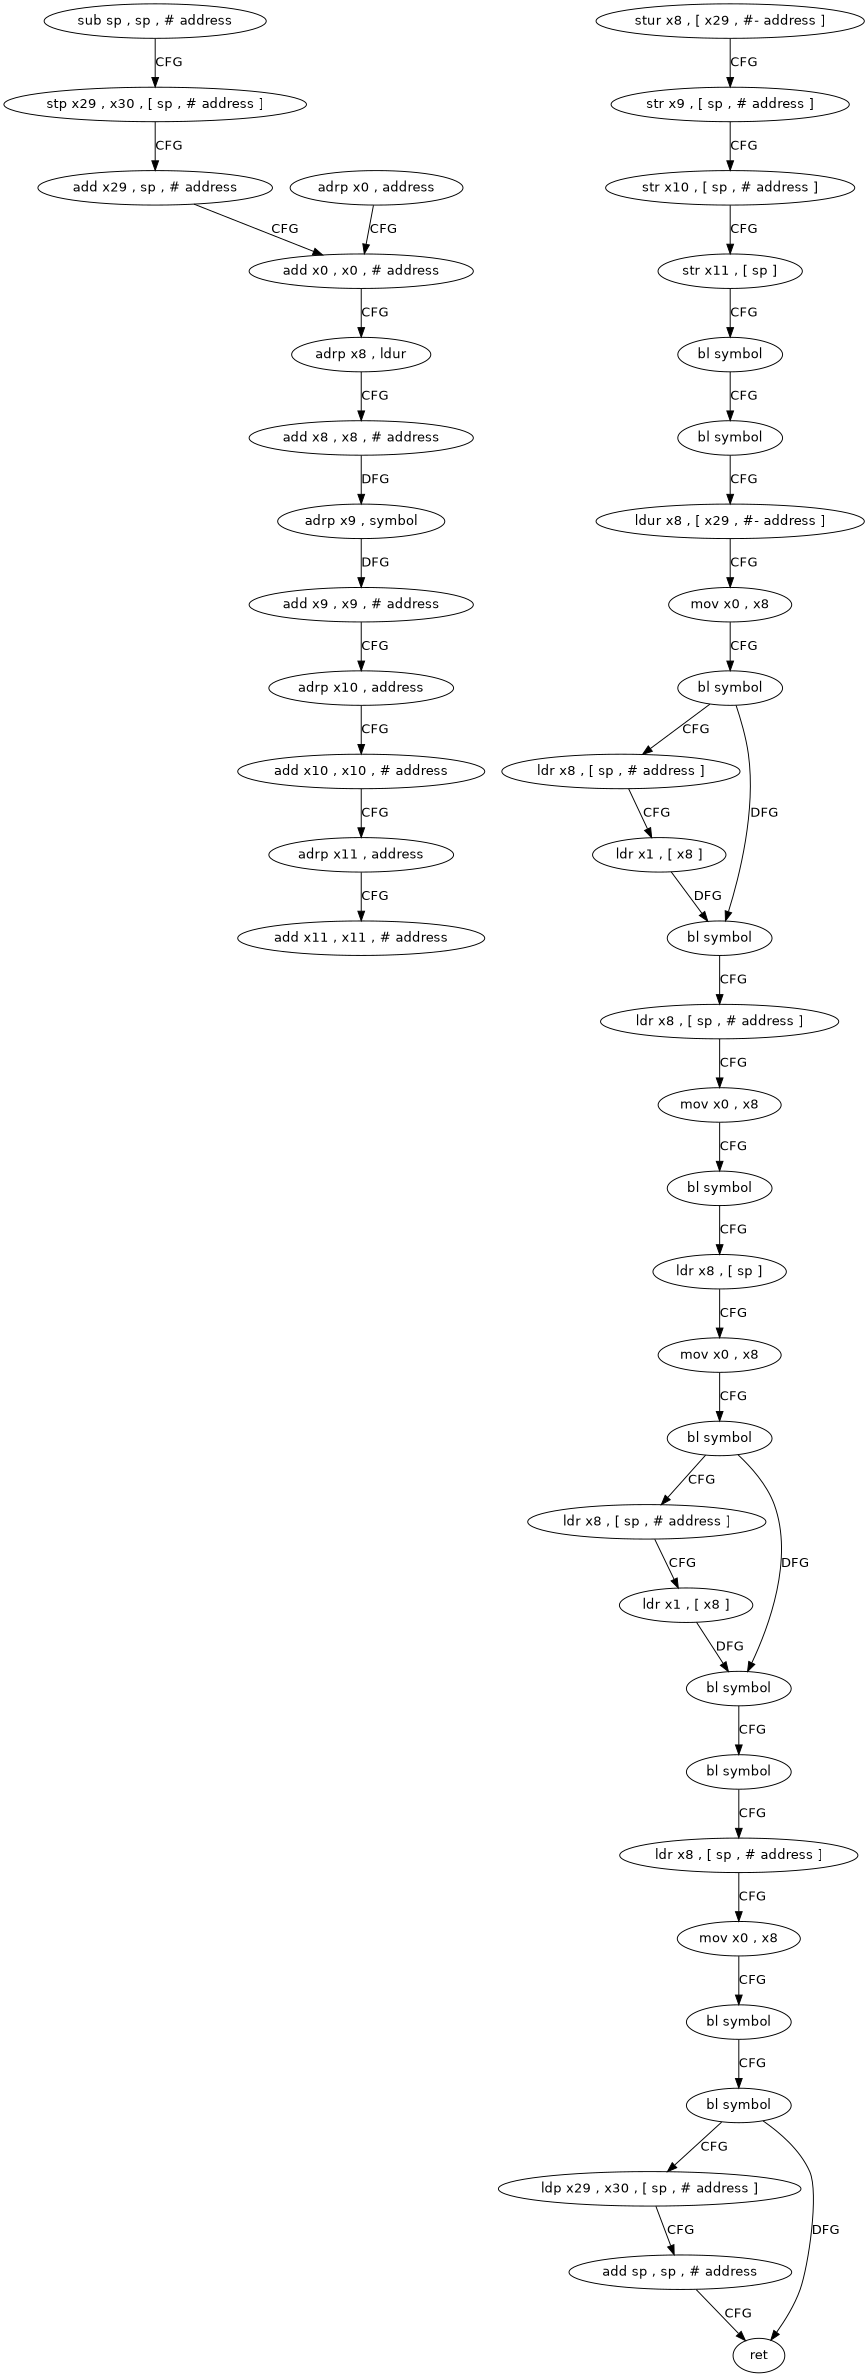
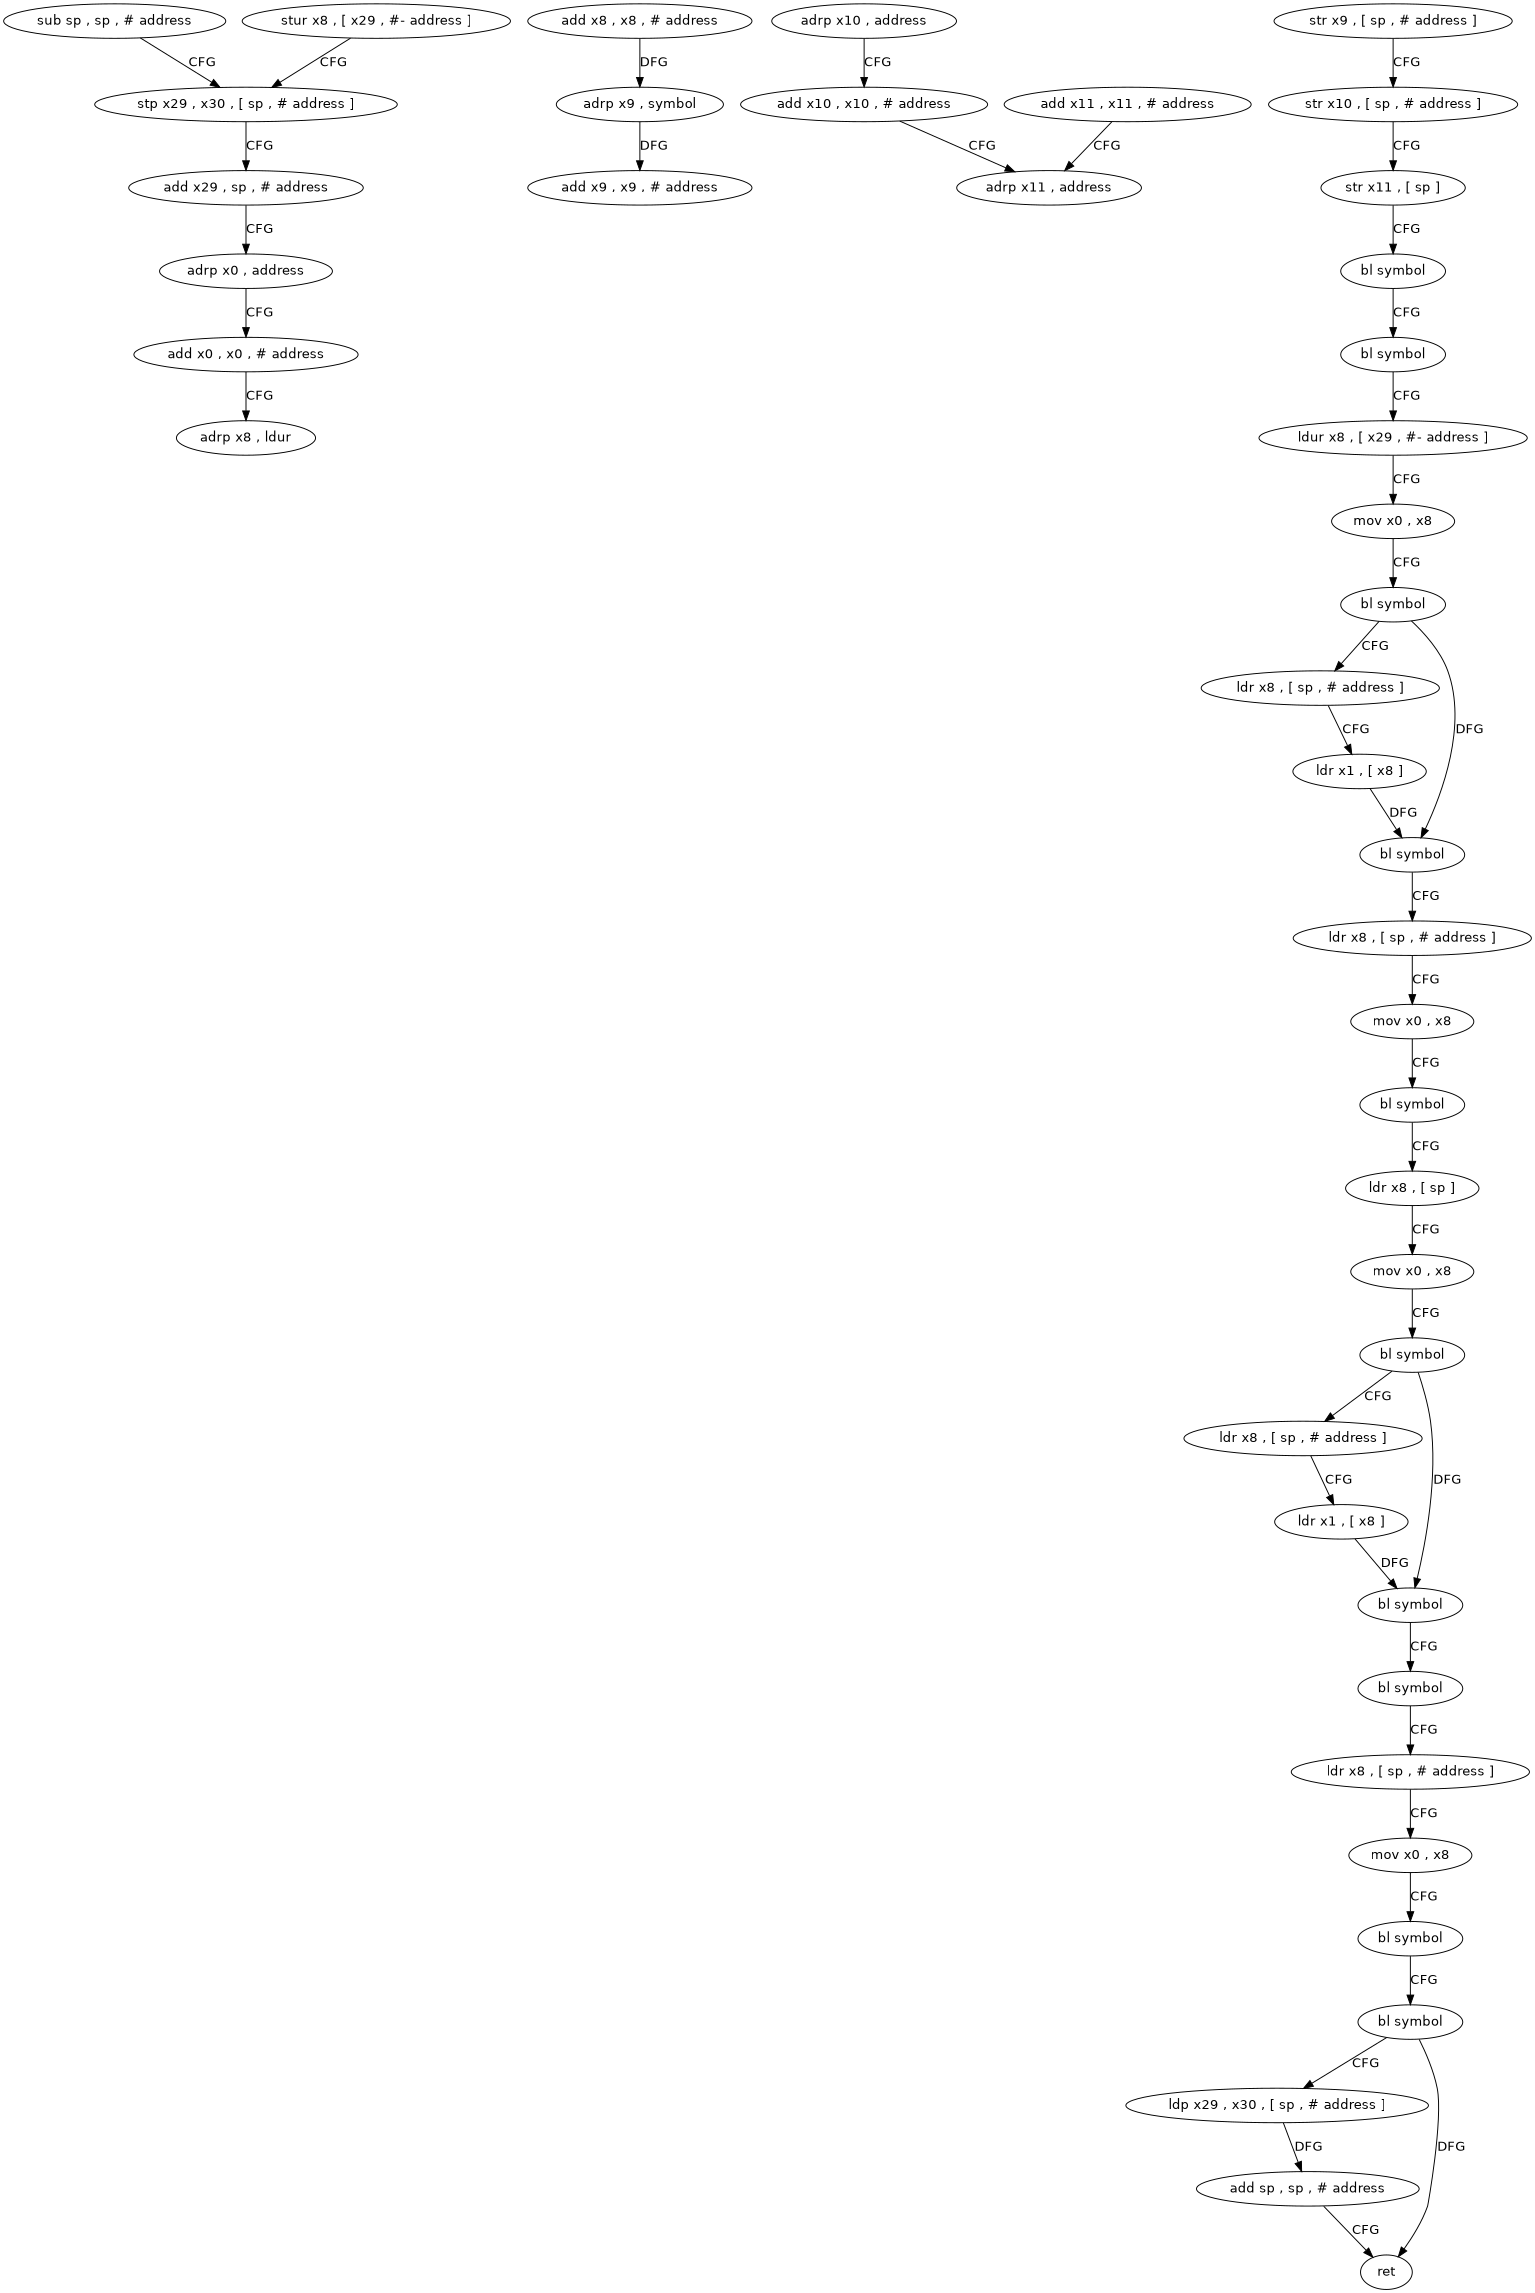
(730, 58) -> (315, 60)
(254, 228) -> (246, 225)
(361, 391) -> none
(361, 642) -> none
(361, 892) -> (1092, 143)
(681, 2231) -> (1309, 2147)
